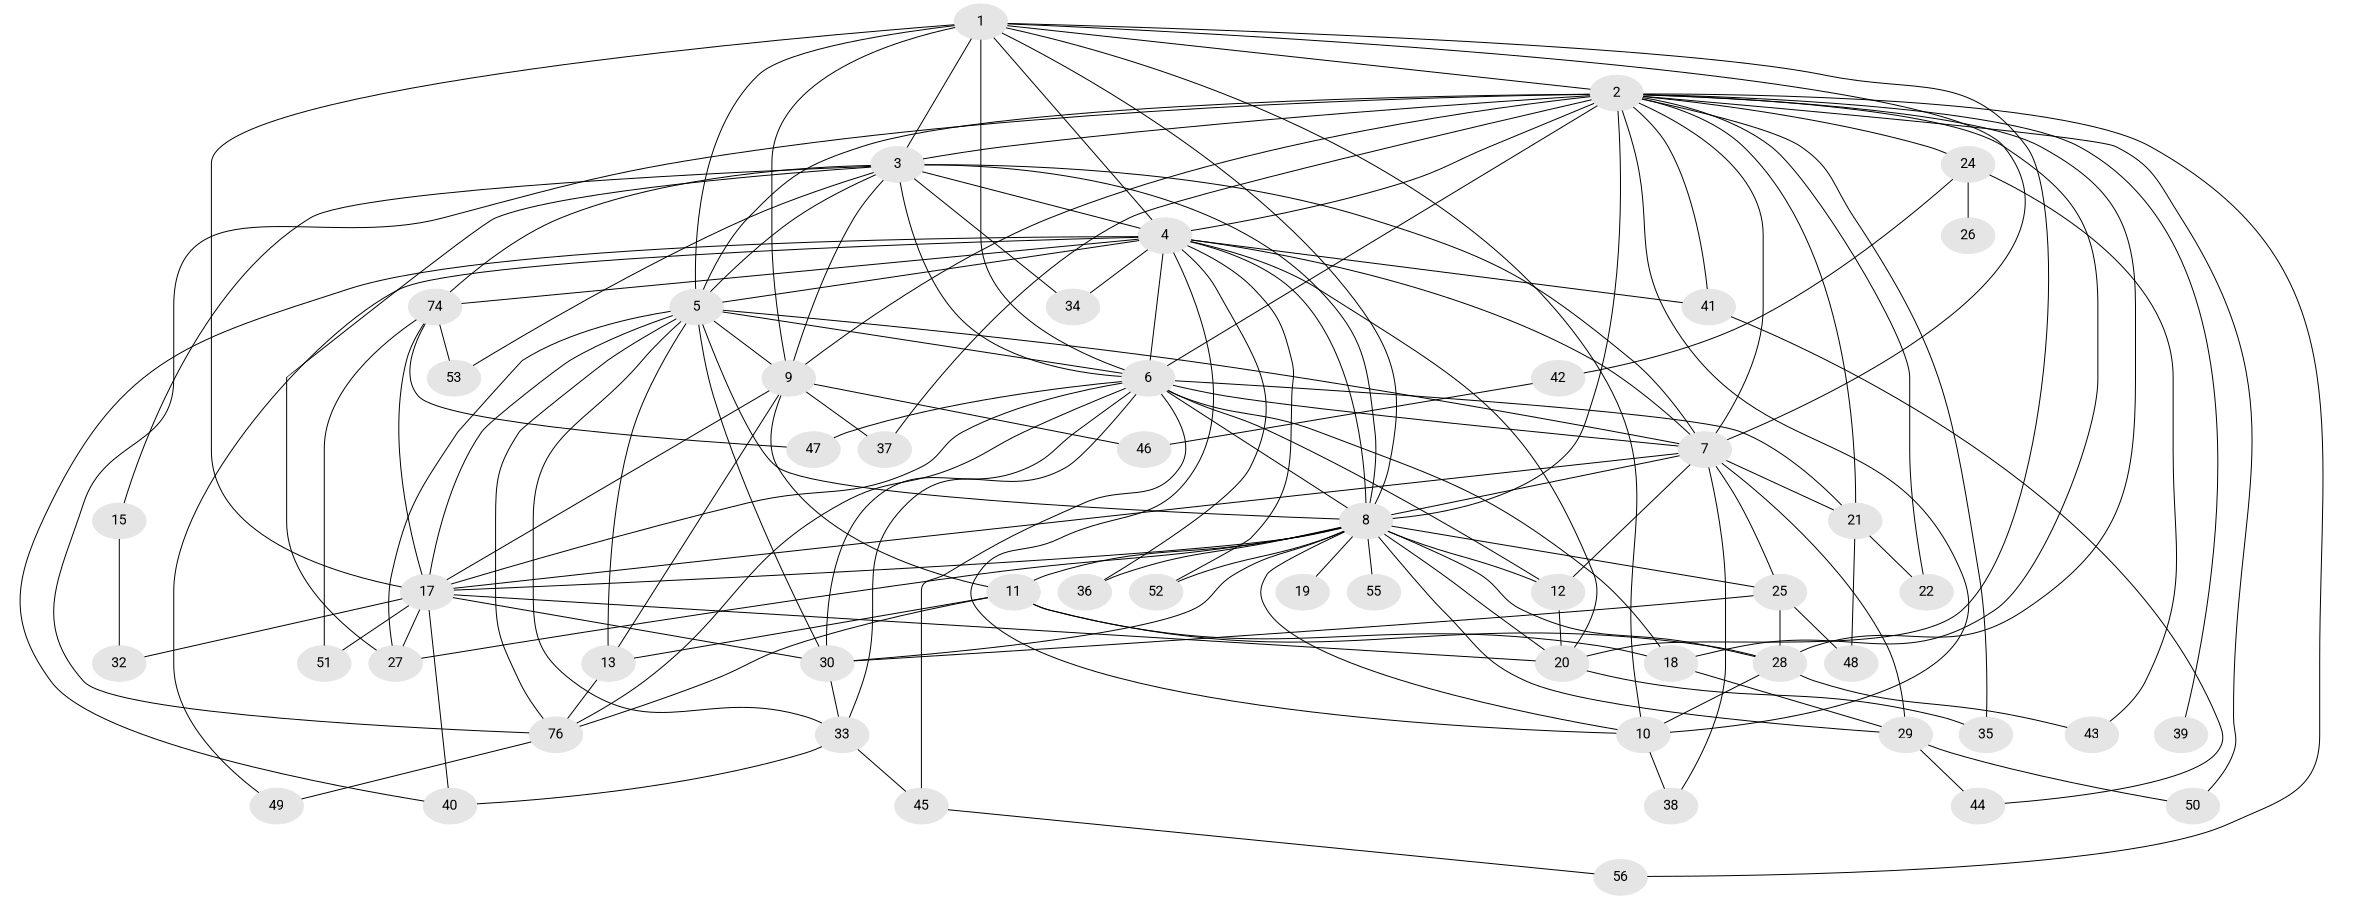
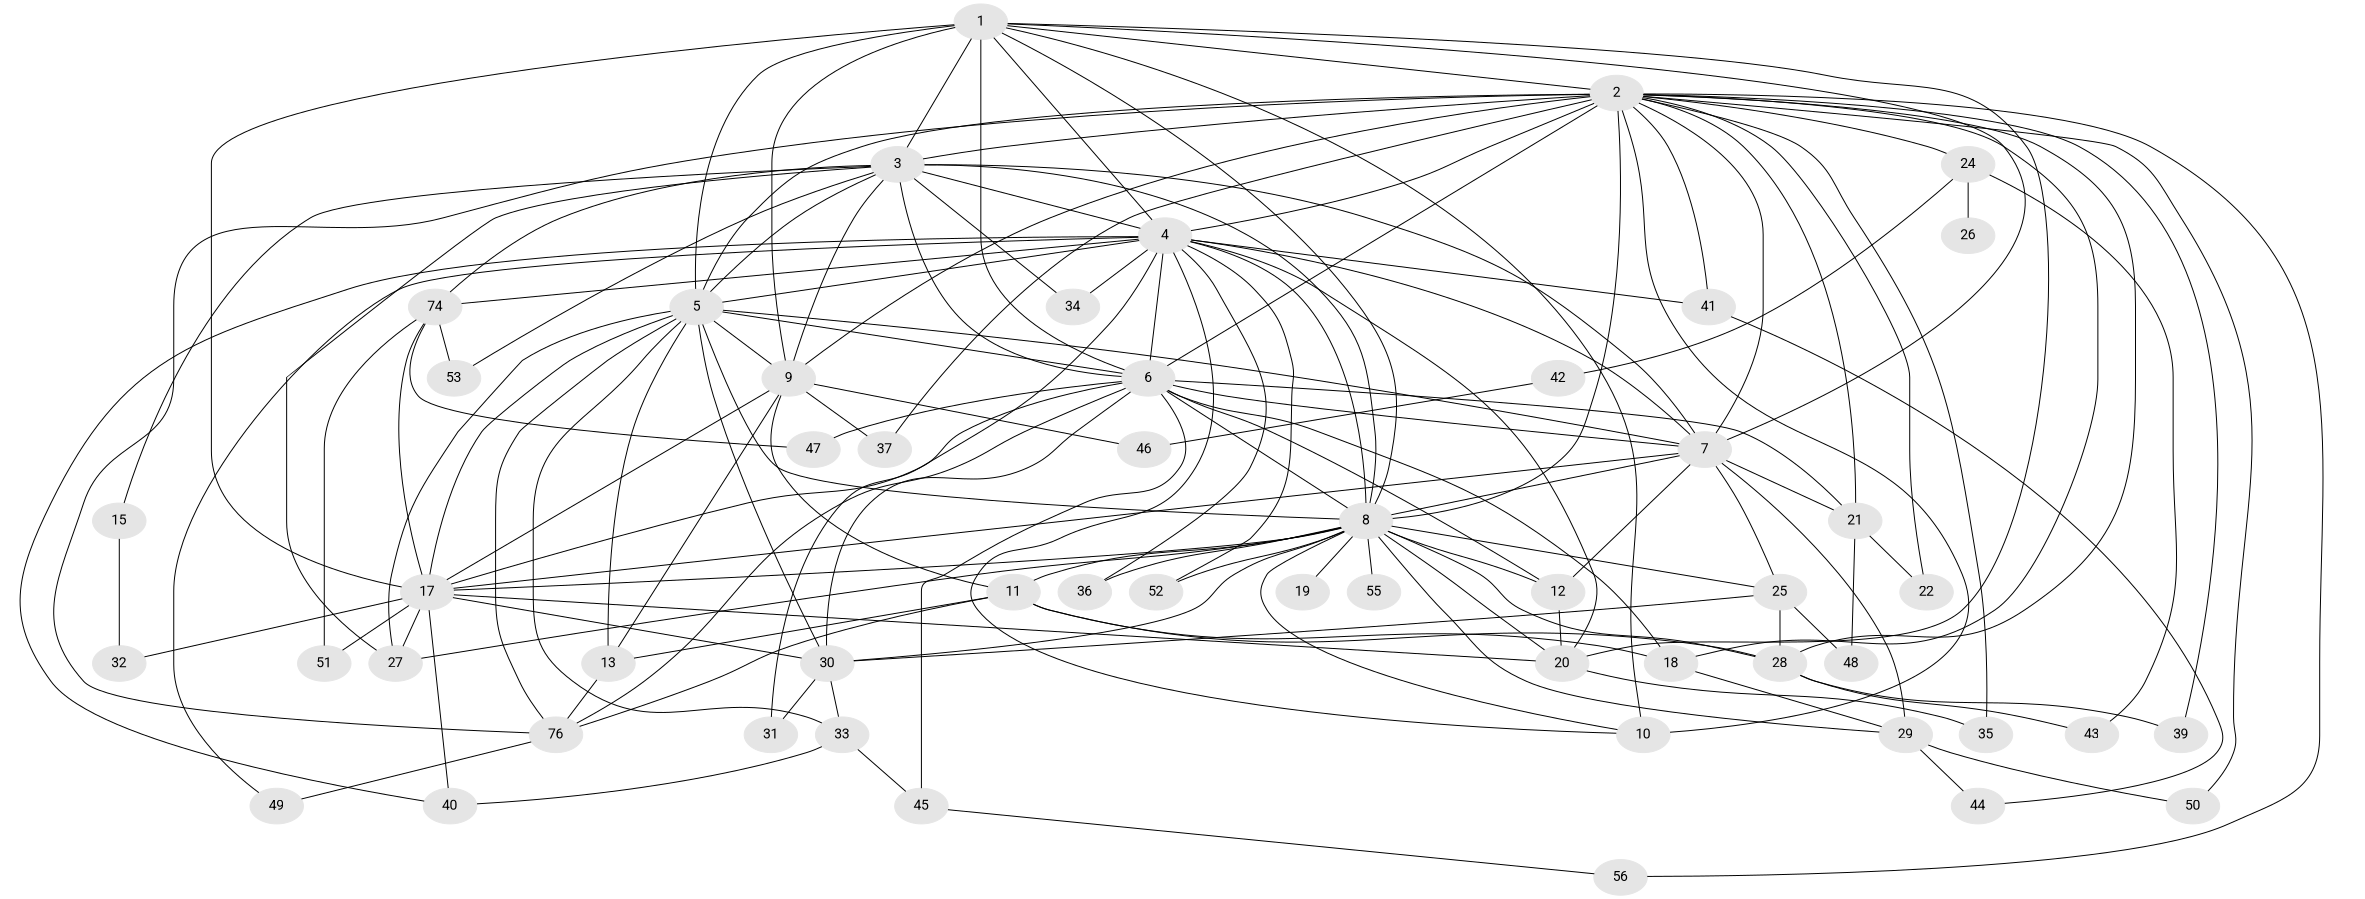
(935, 485) -> none
(1712, 699) -> (1979, 703)
none -> (771, 735)
(1671, 806) -> none
